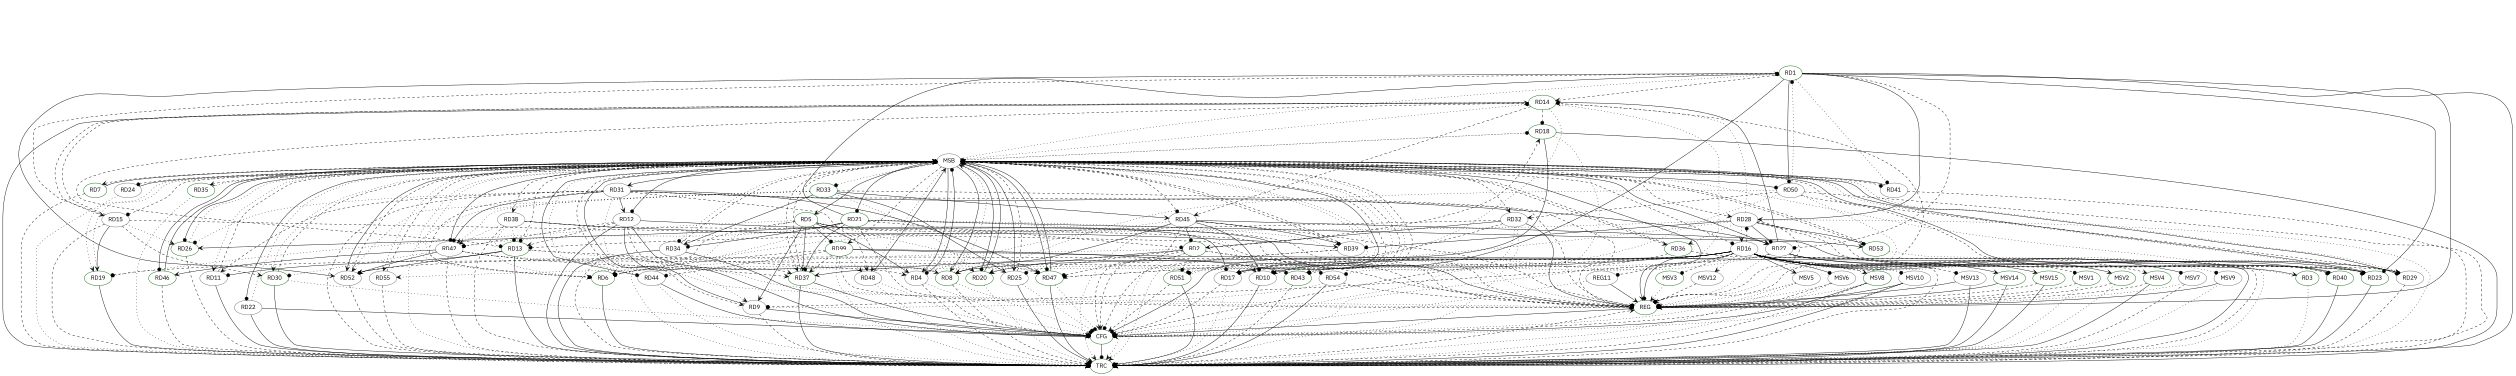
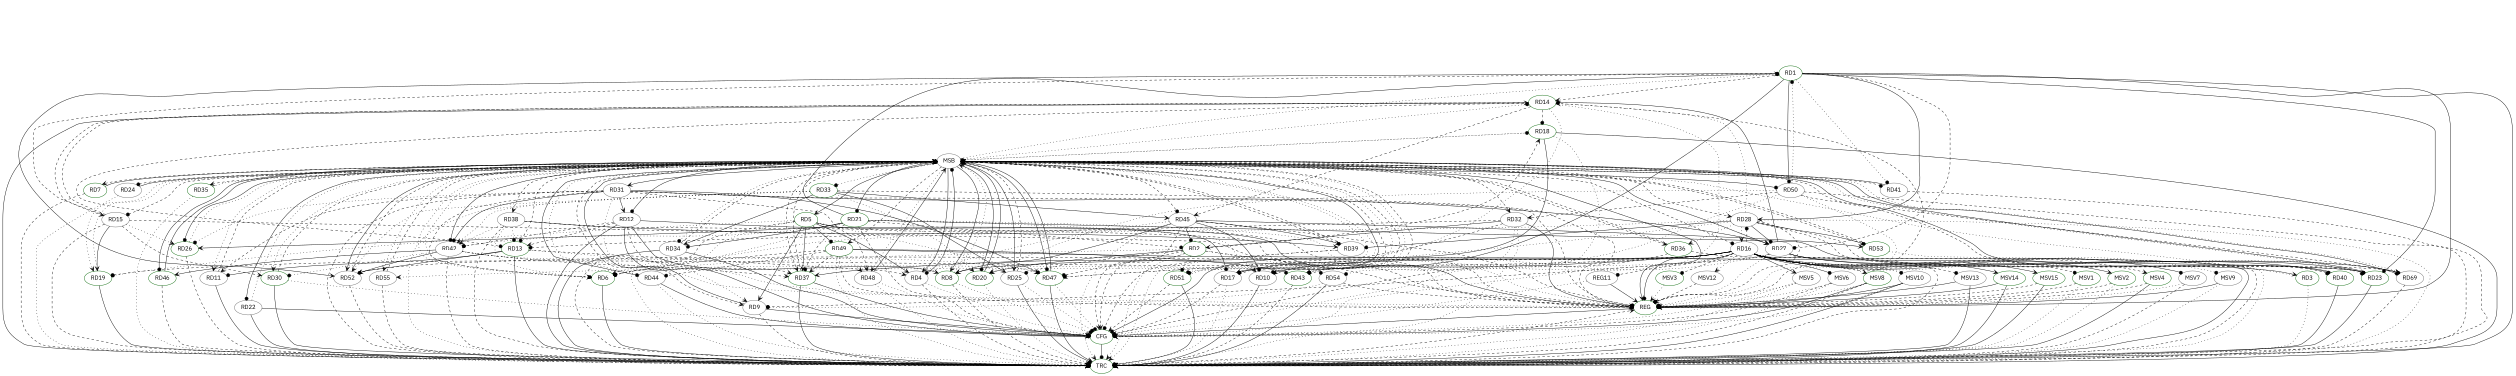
(819, 245) -> (819, 245)
(839, 249) -> (839, 249)
(2410, 278) -> (2410, 278)
